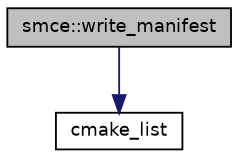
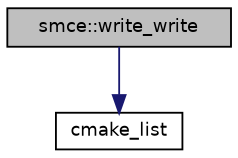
(119, 28) -> (119, 28)
